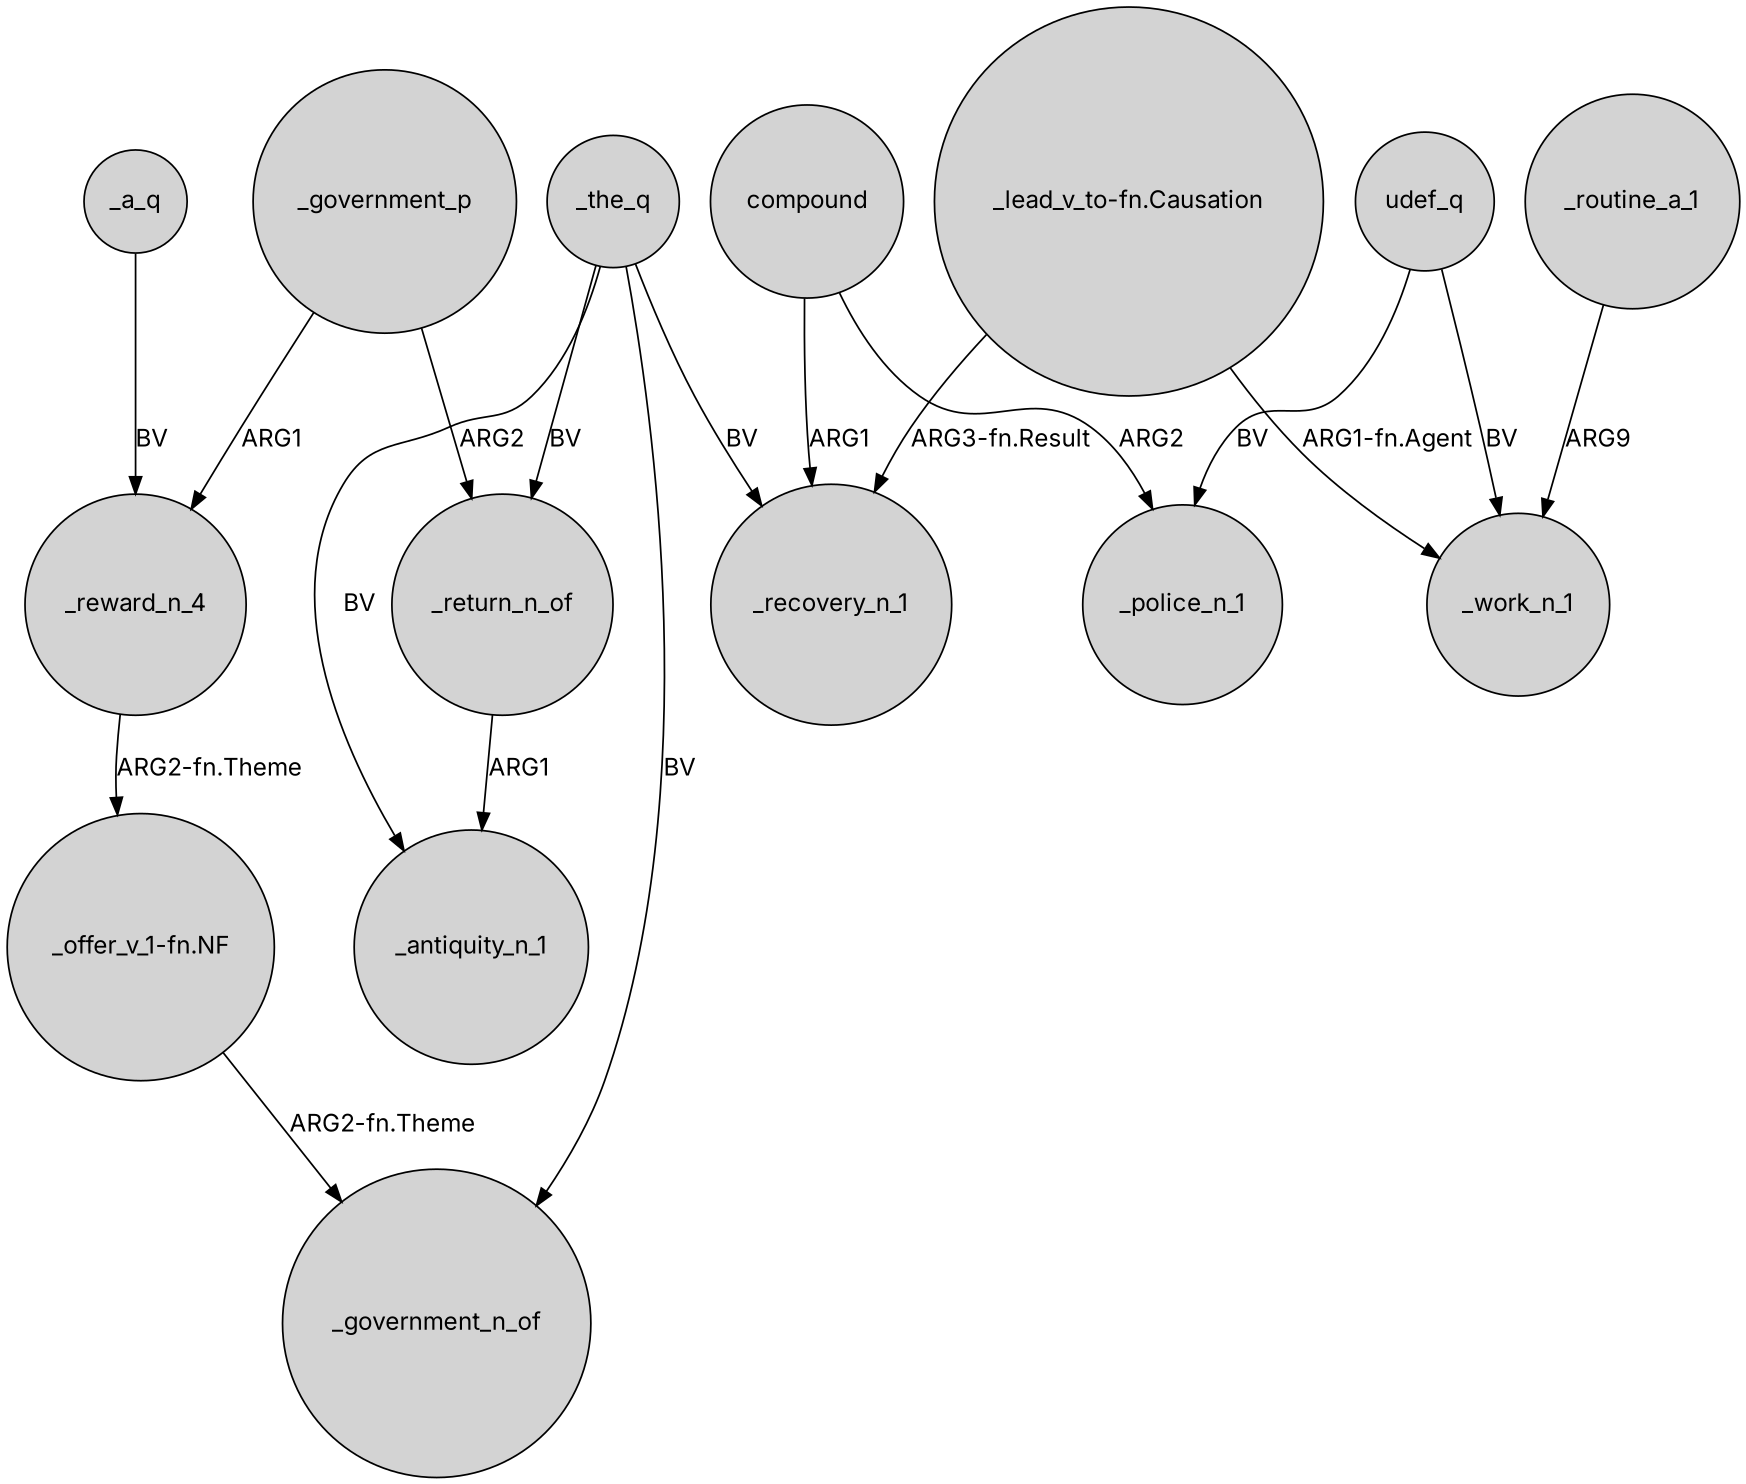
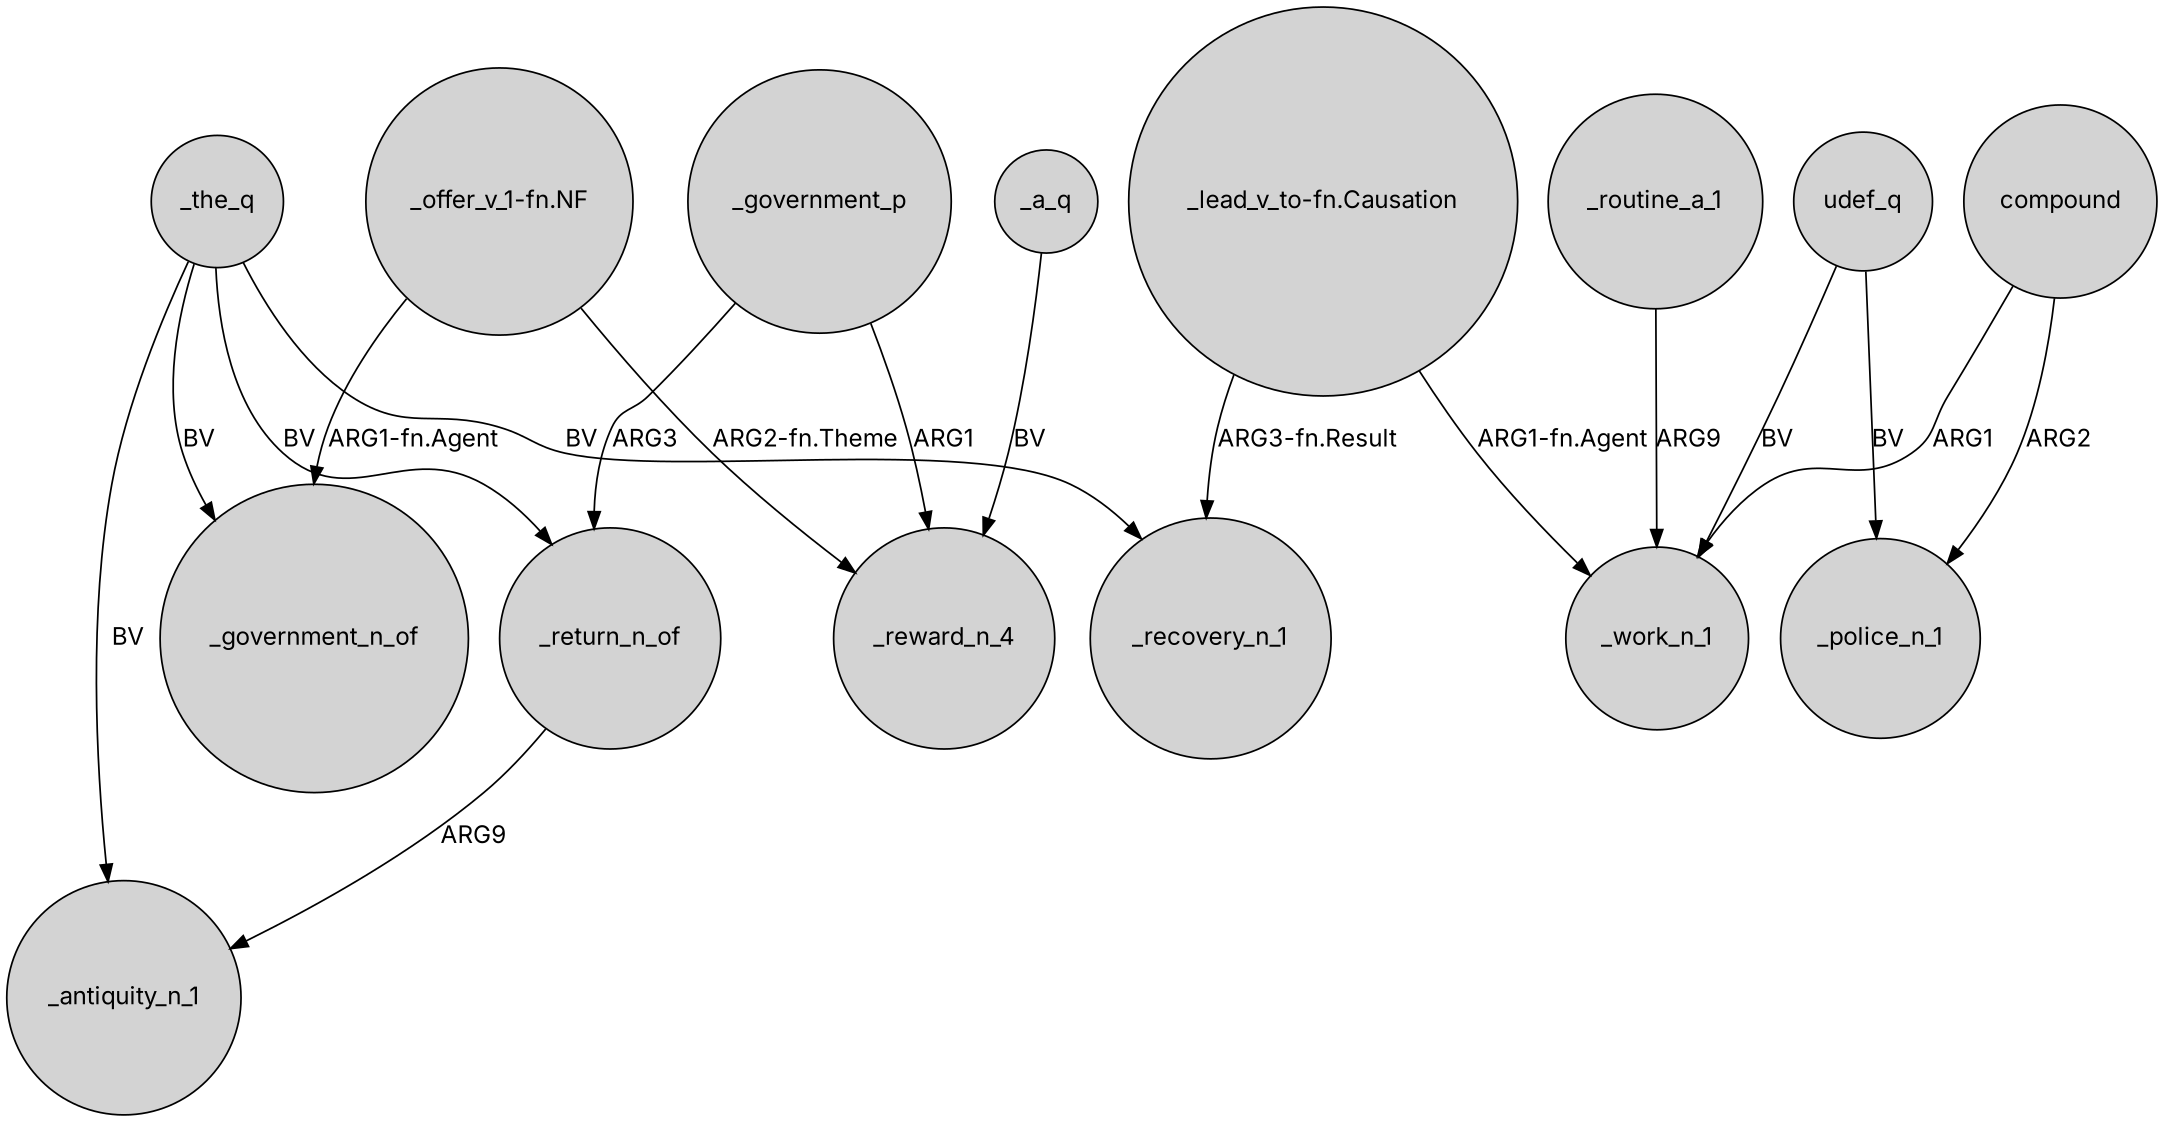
(805, 383) -> (1894, 462)
(492, 440) -> (646, 440)
(117, 756) -> (703, 444)
(520, 769) -> (474, 837)
(383, 1125) -> (414, 440)
